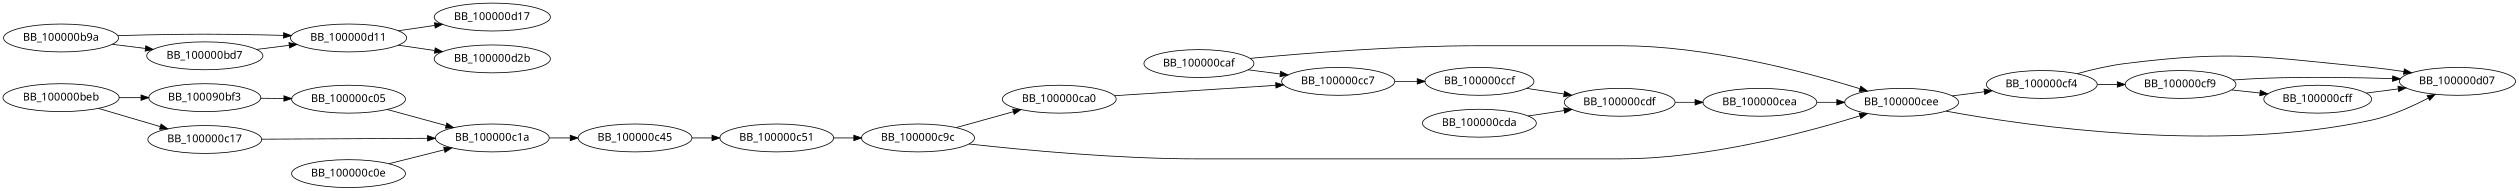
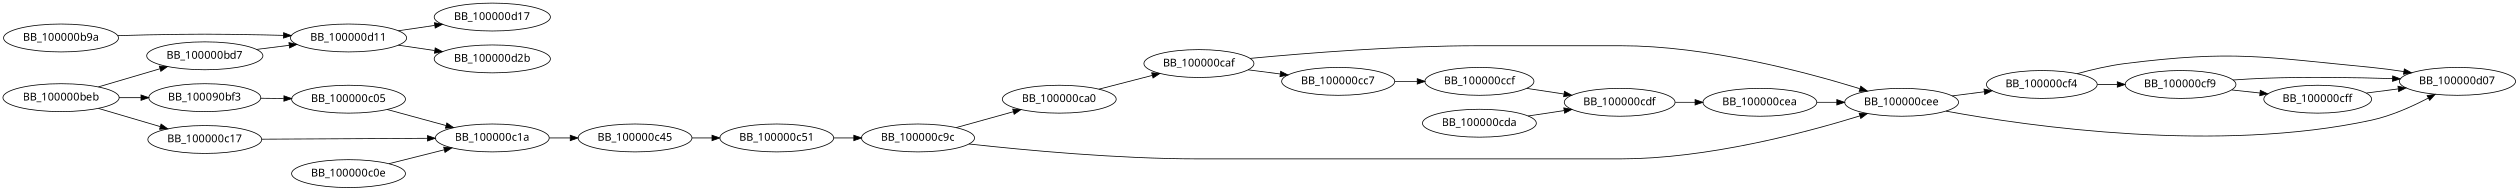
(129, 46) -> (129, 78)
(1195, 91) -> (1126, 82)
